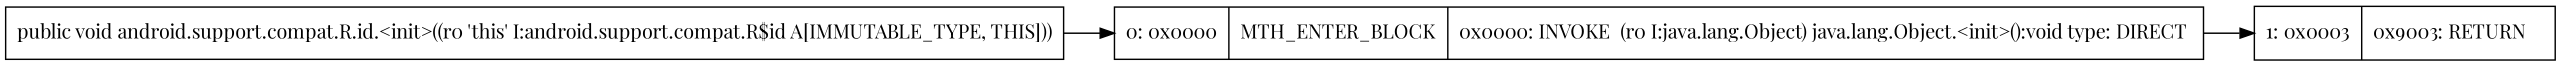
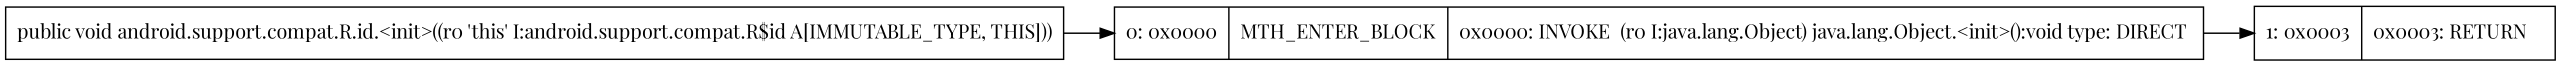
(2458, 32) -> (2458, 32)
